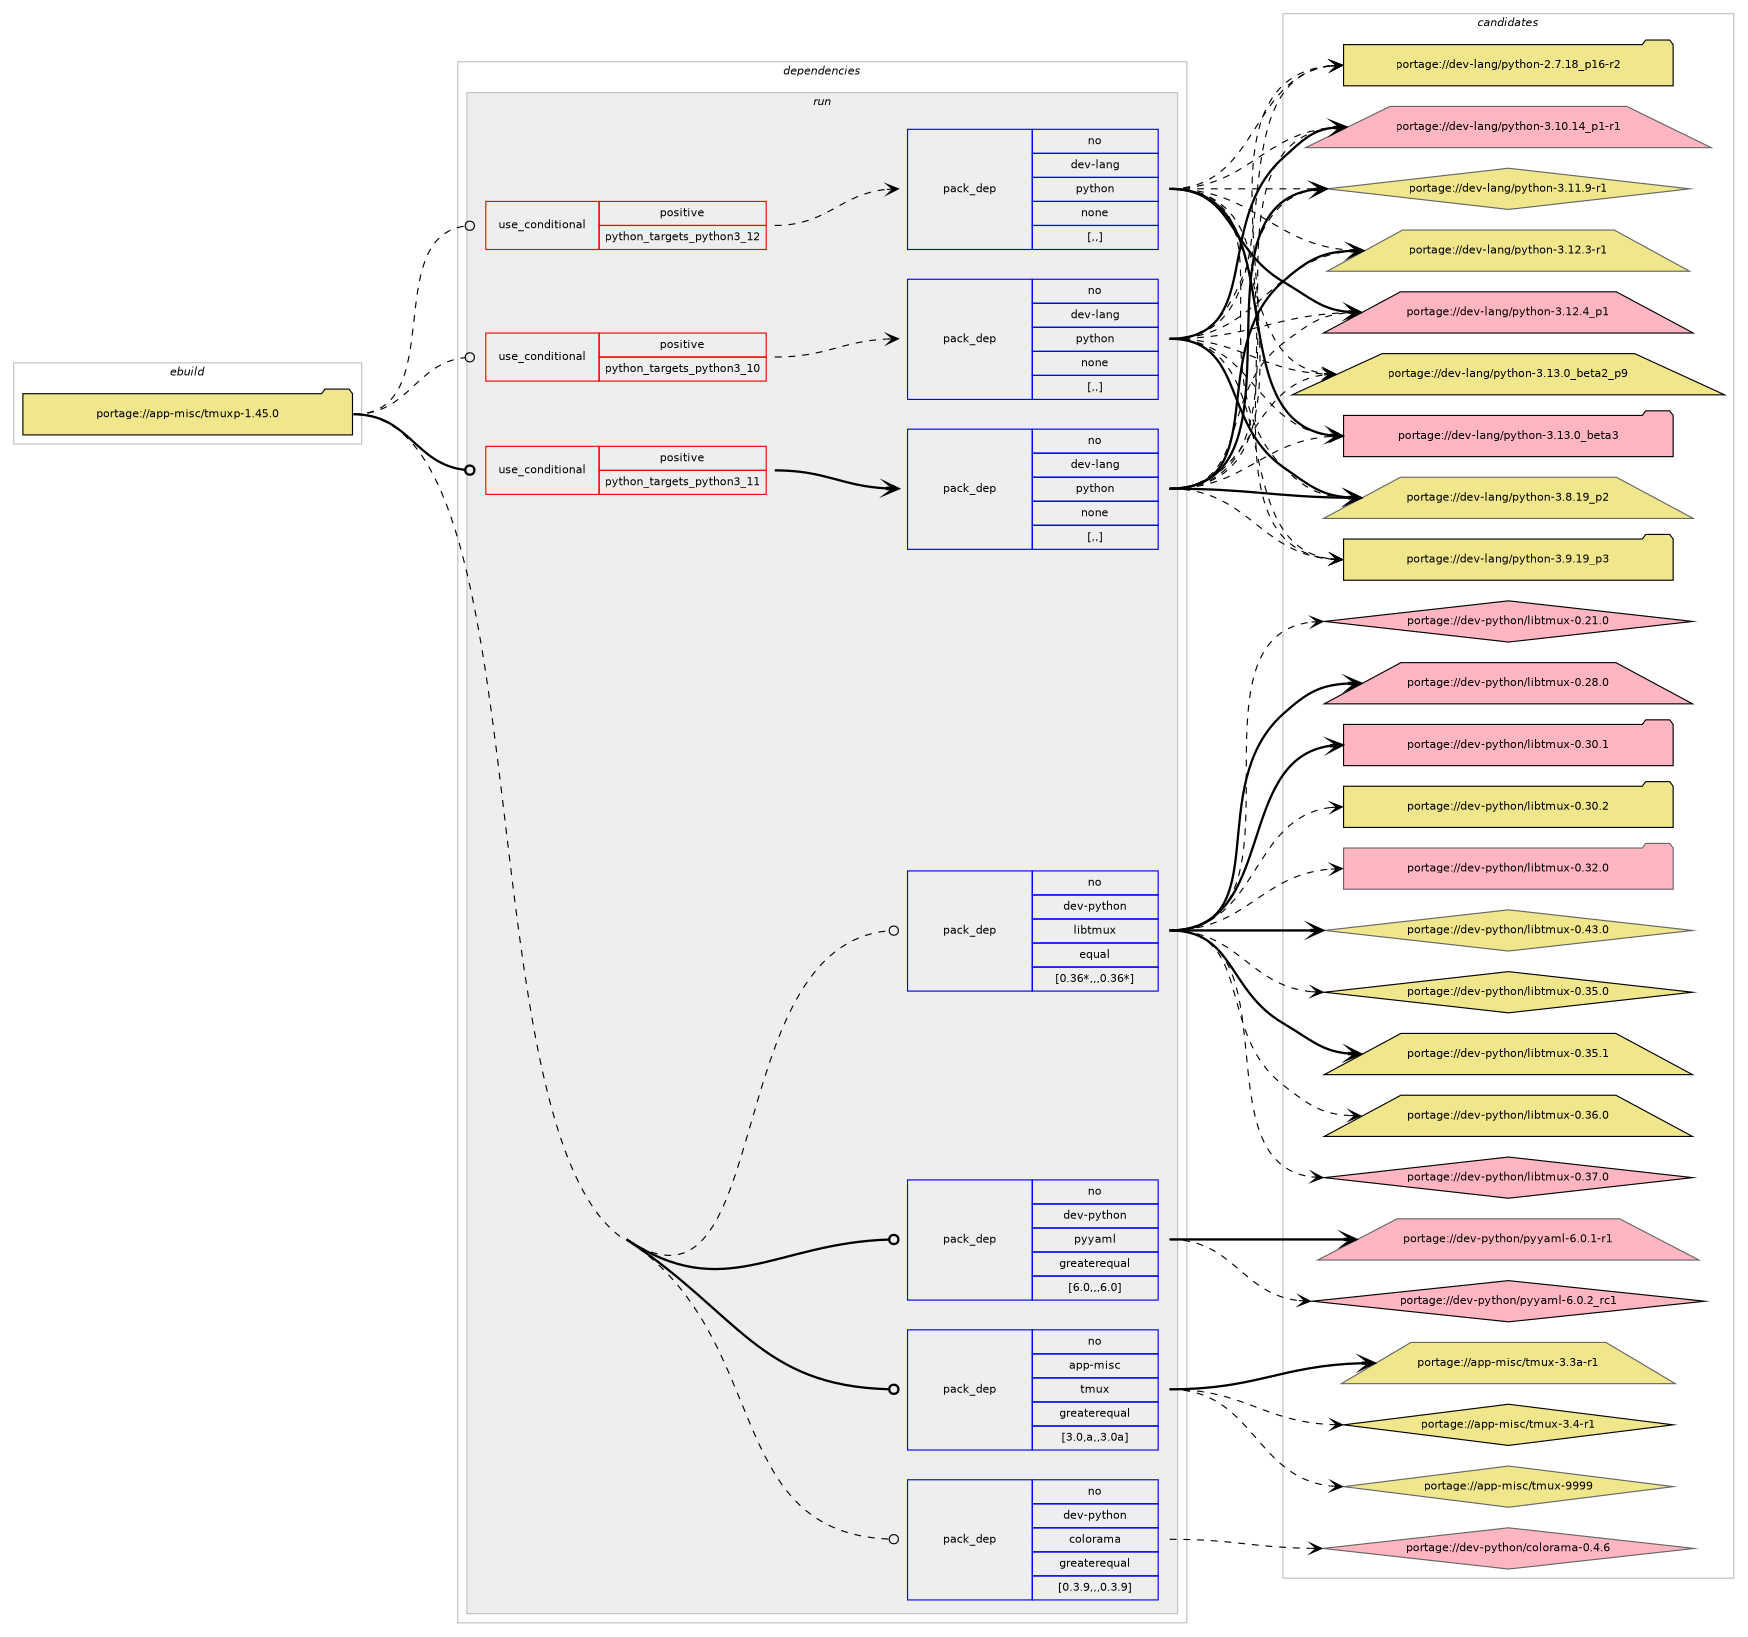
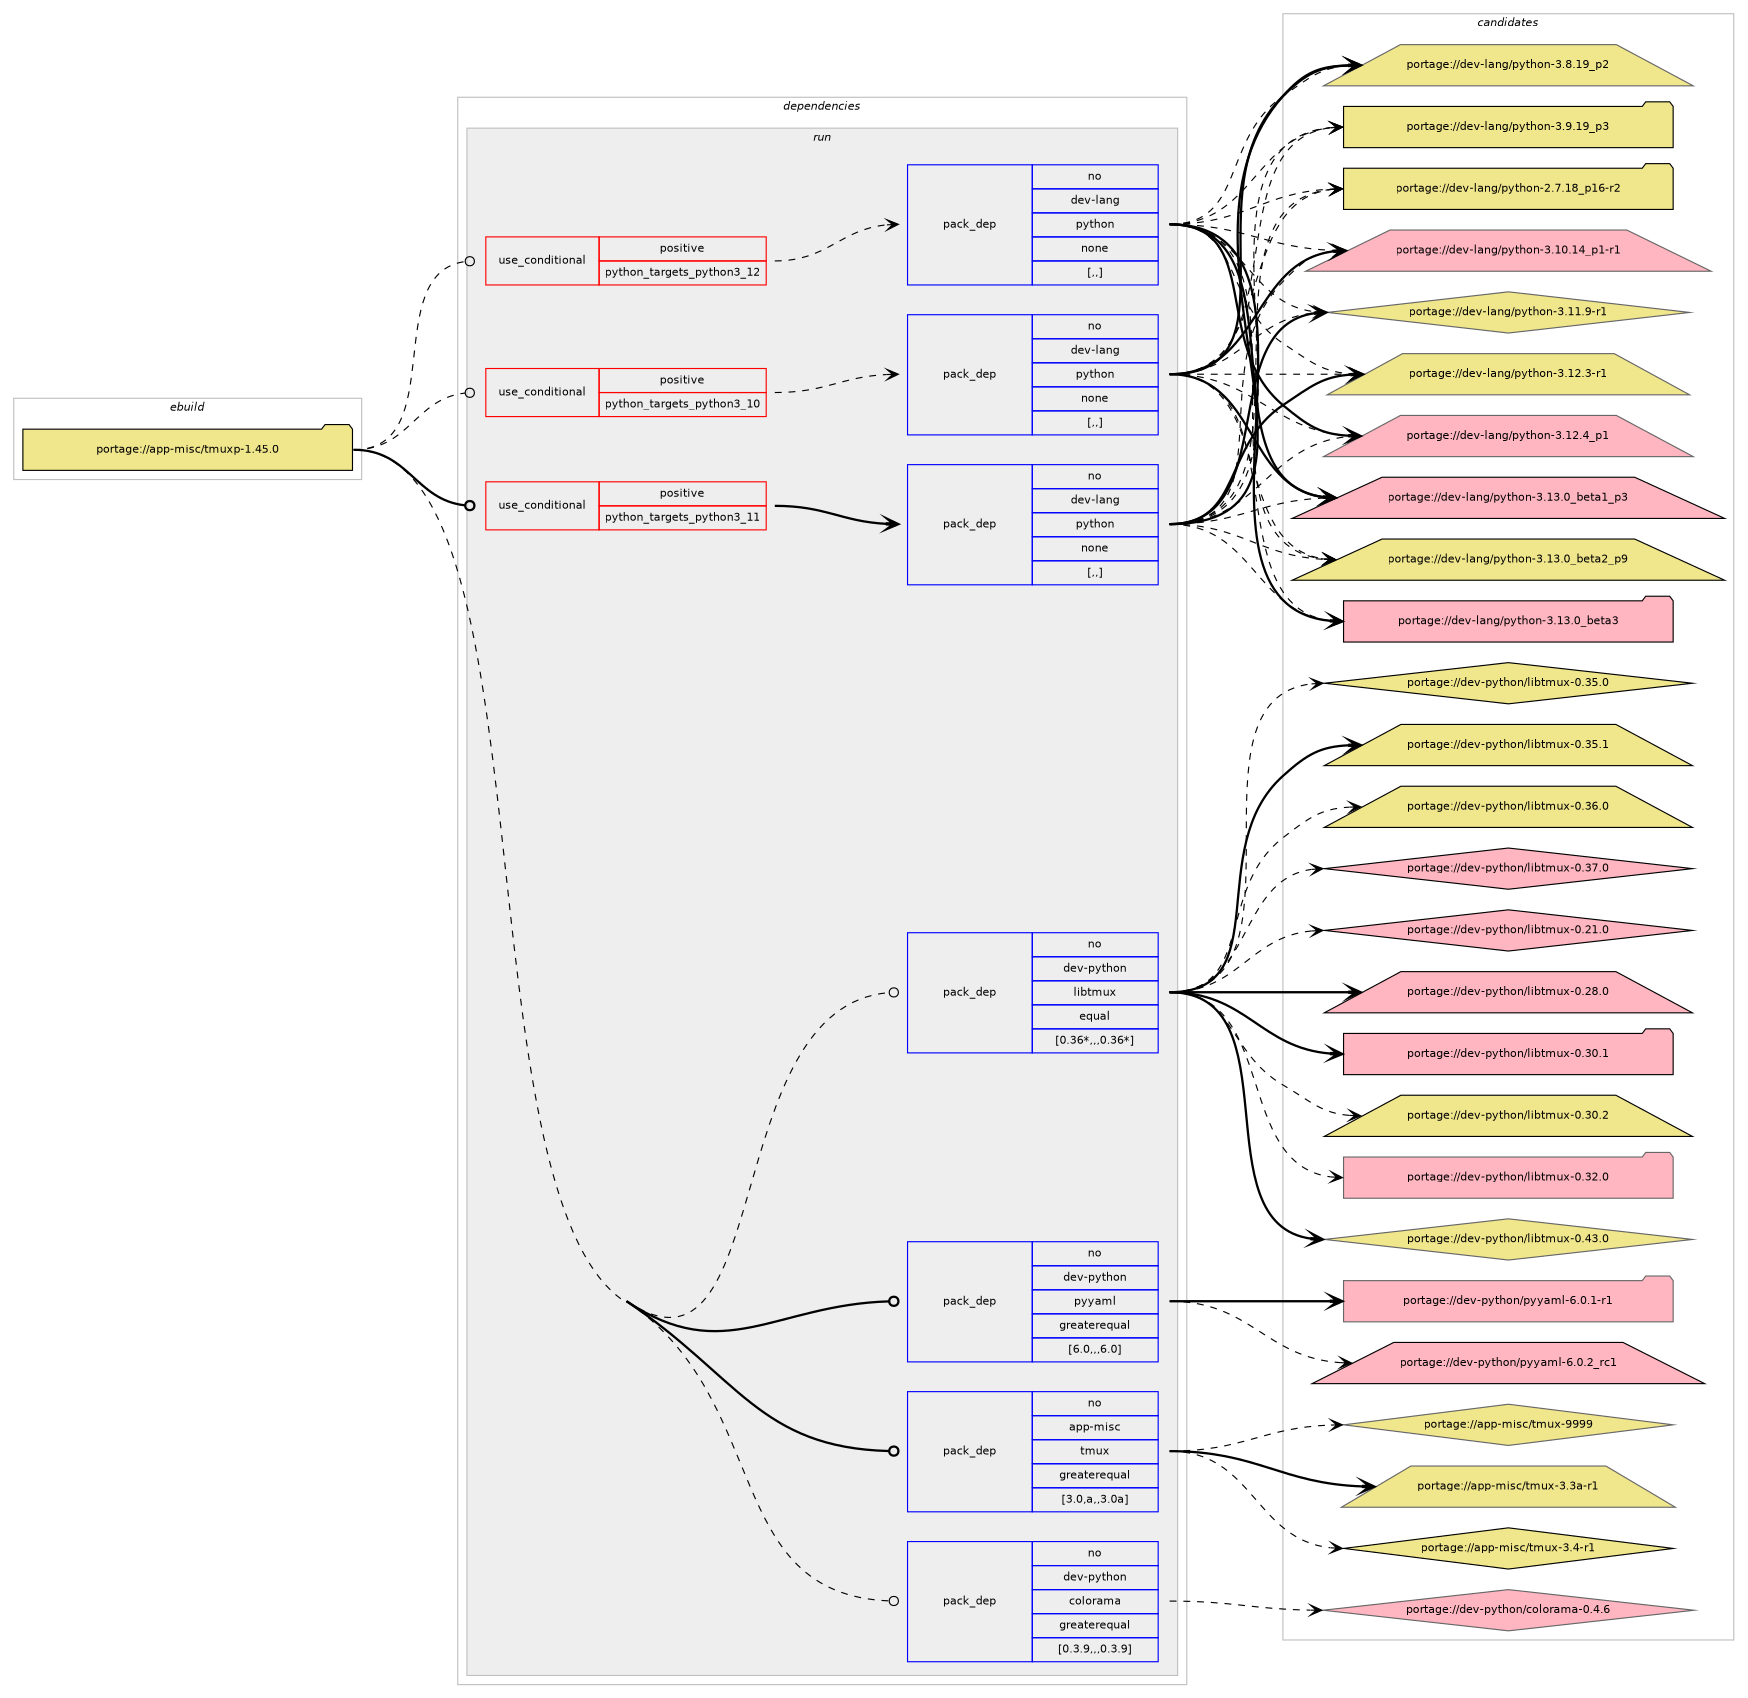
(1508, 312) -> (1508, 436)
none -> (1508, 498)
(1508, 807) -> (1508, 1116)
(1508, 1239) -> (1508, 1301)
(1508, 1301) -> (1508, 1363)
